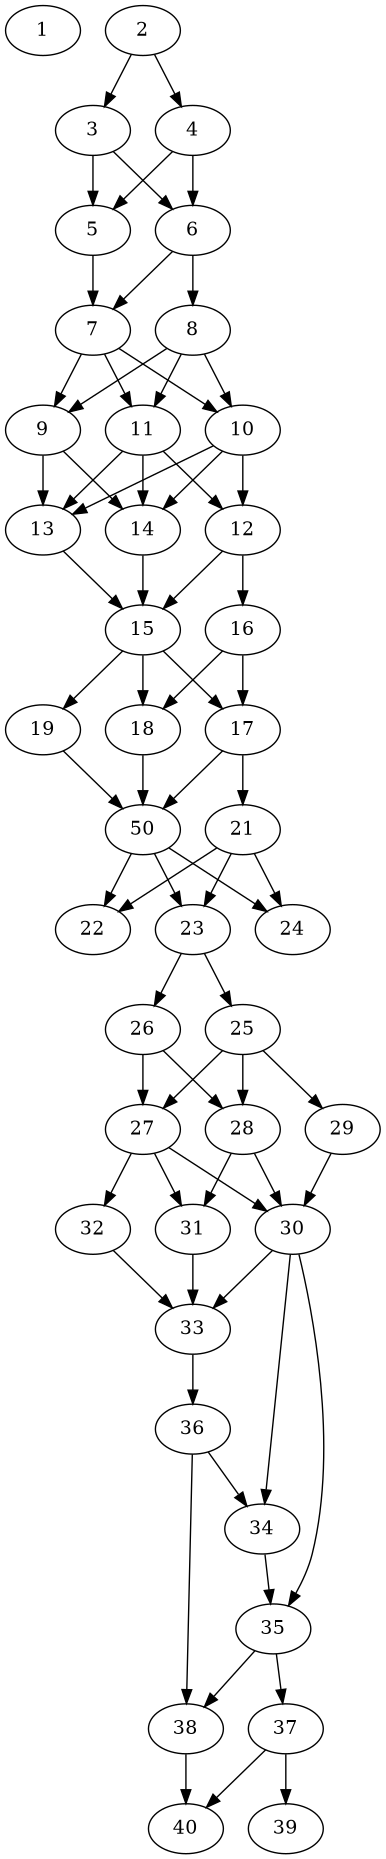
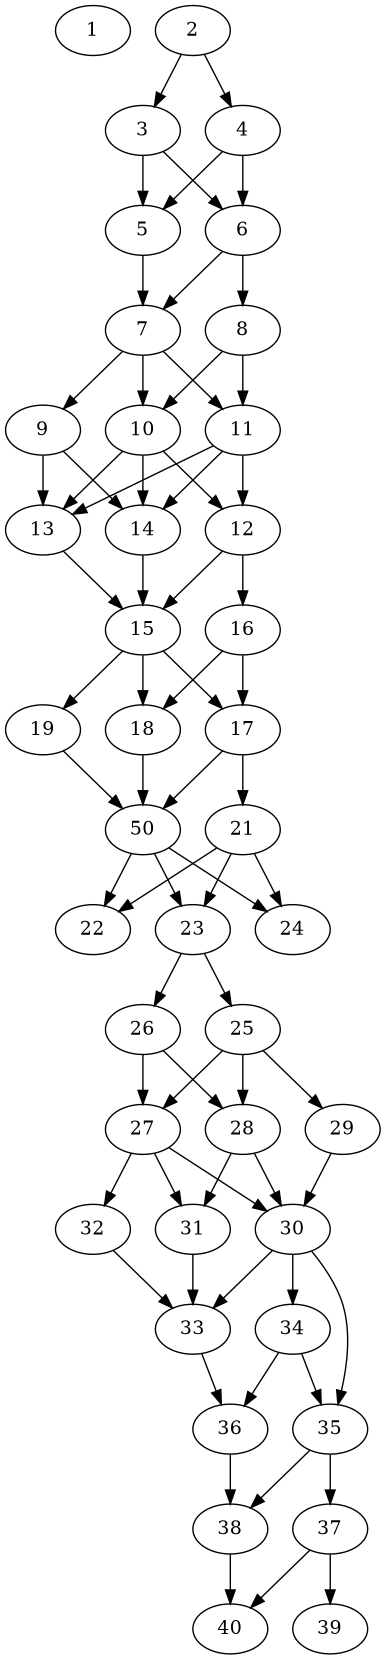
(126, 375) -> none
(223, 1473) -> (265, 1373)
